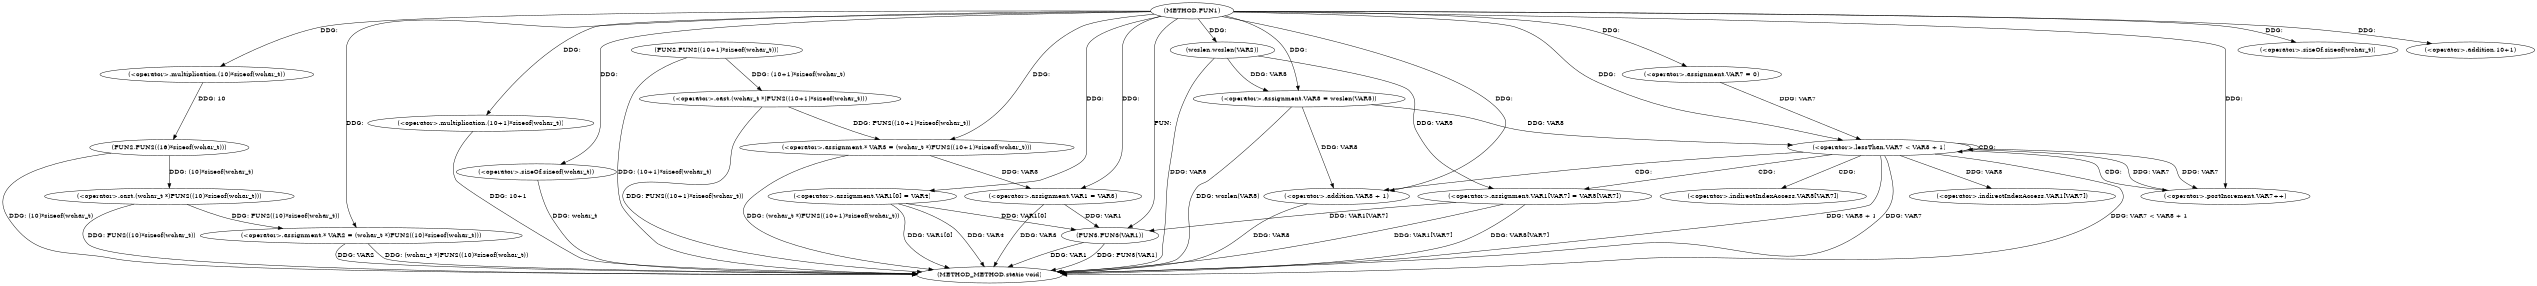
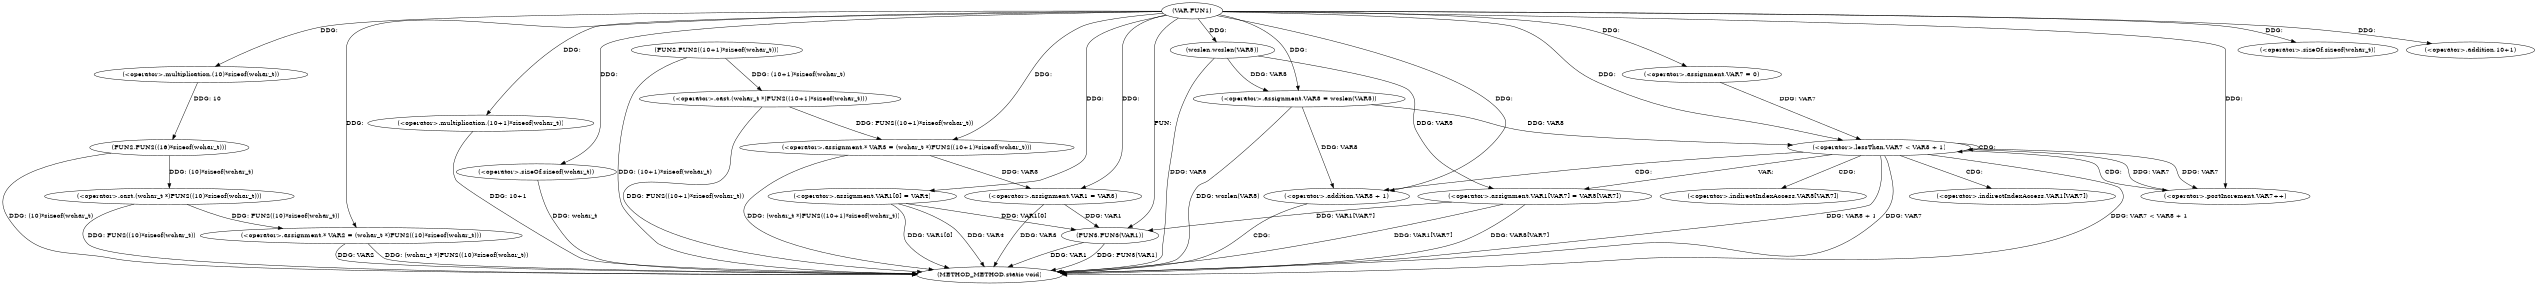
(1192, 11) -> (1192, 11)
(1222, 50) -> (1222, 50)
(1768, 172) -> (1767, 172)
(1984, 172) -> (1976, 172)
(1272, 236) -> (1263, 236)
